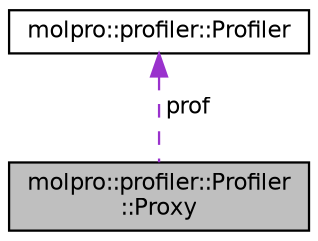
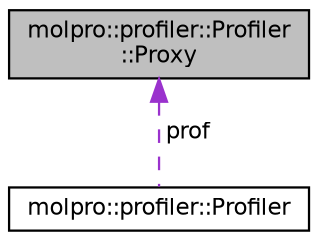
(159, 120) -> (159, 144)
